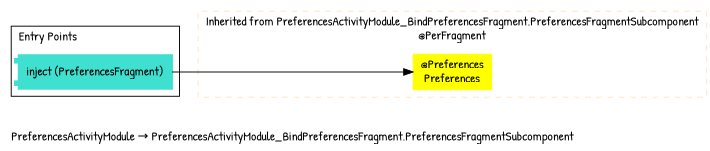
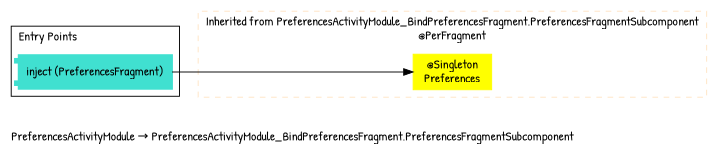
(452, 72) -> (452, 72)
